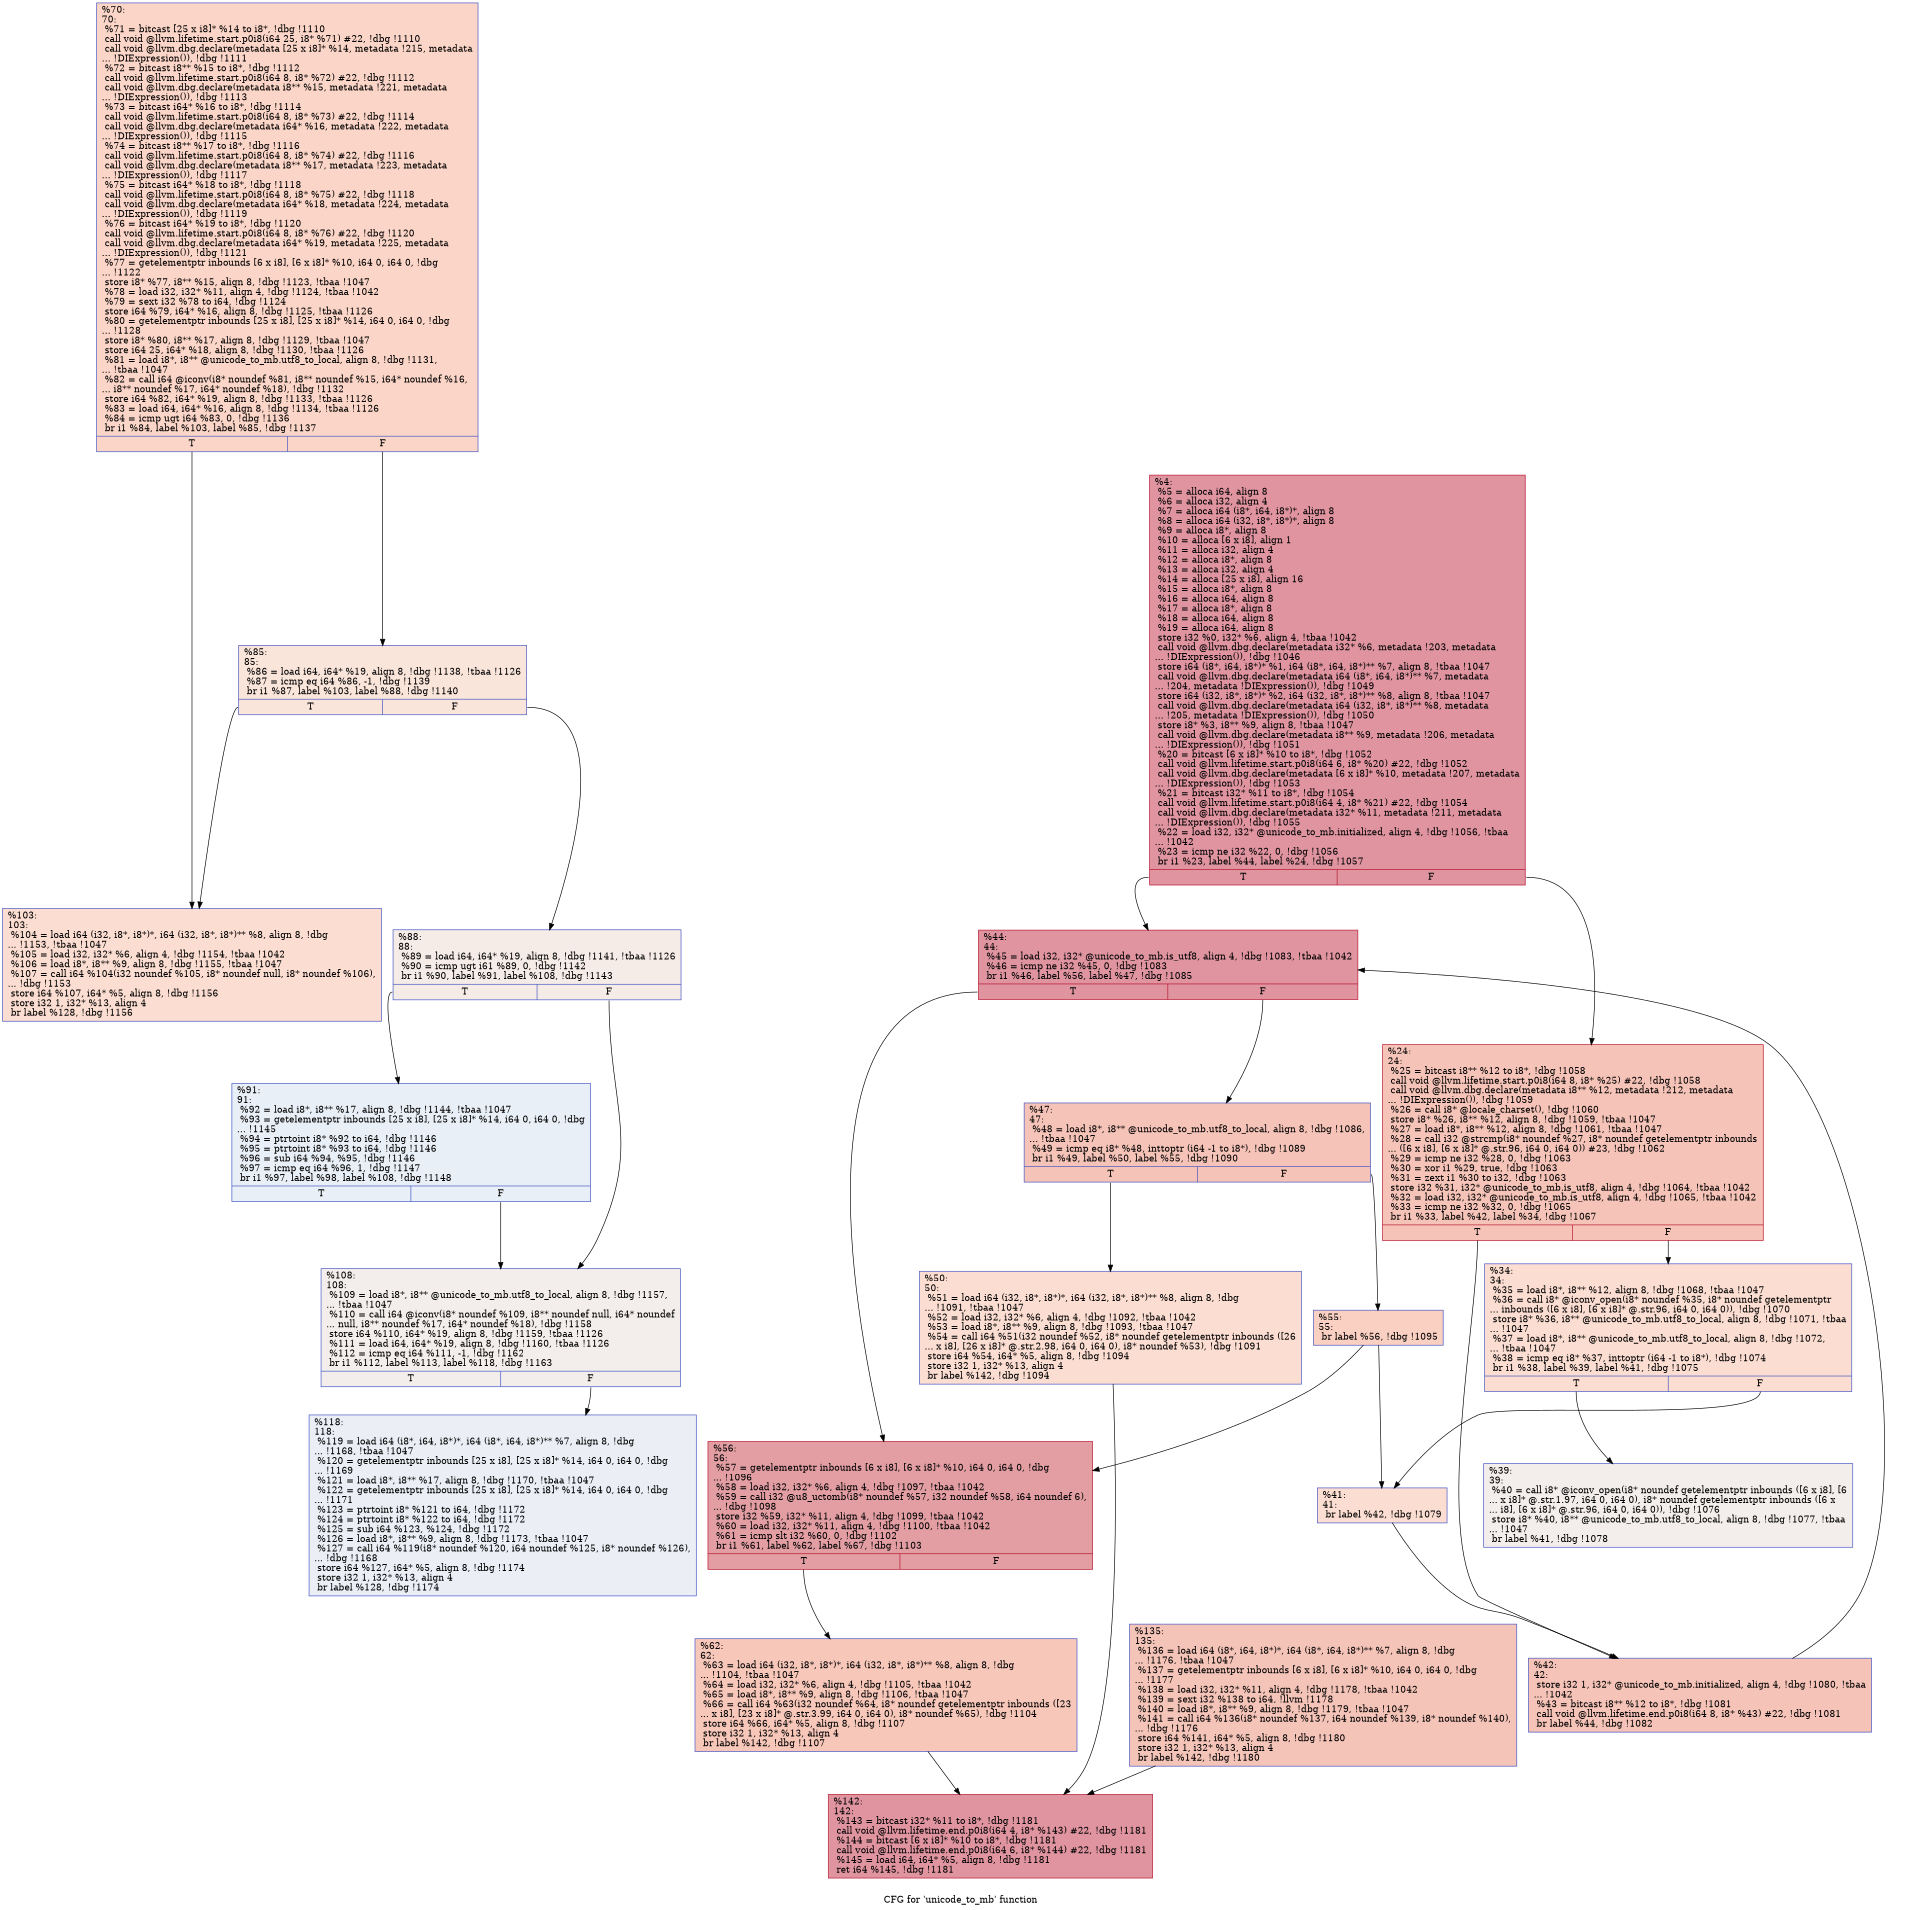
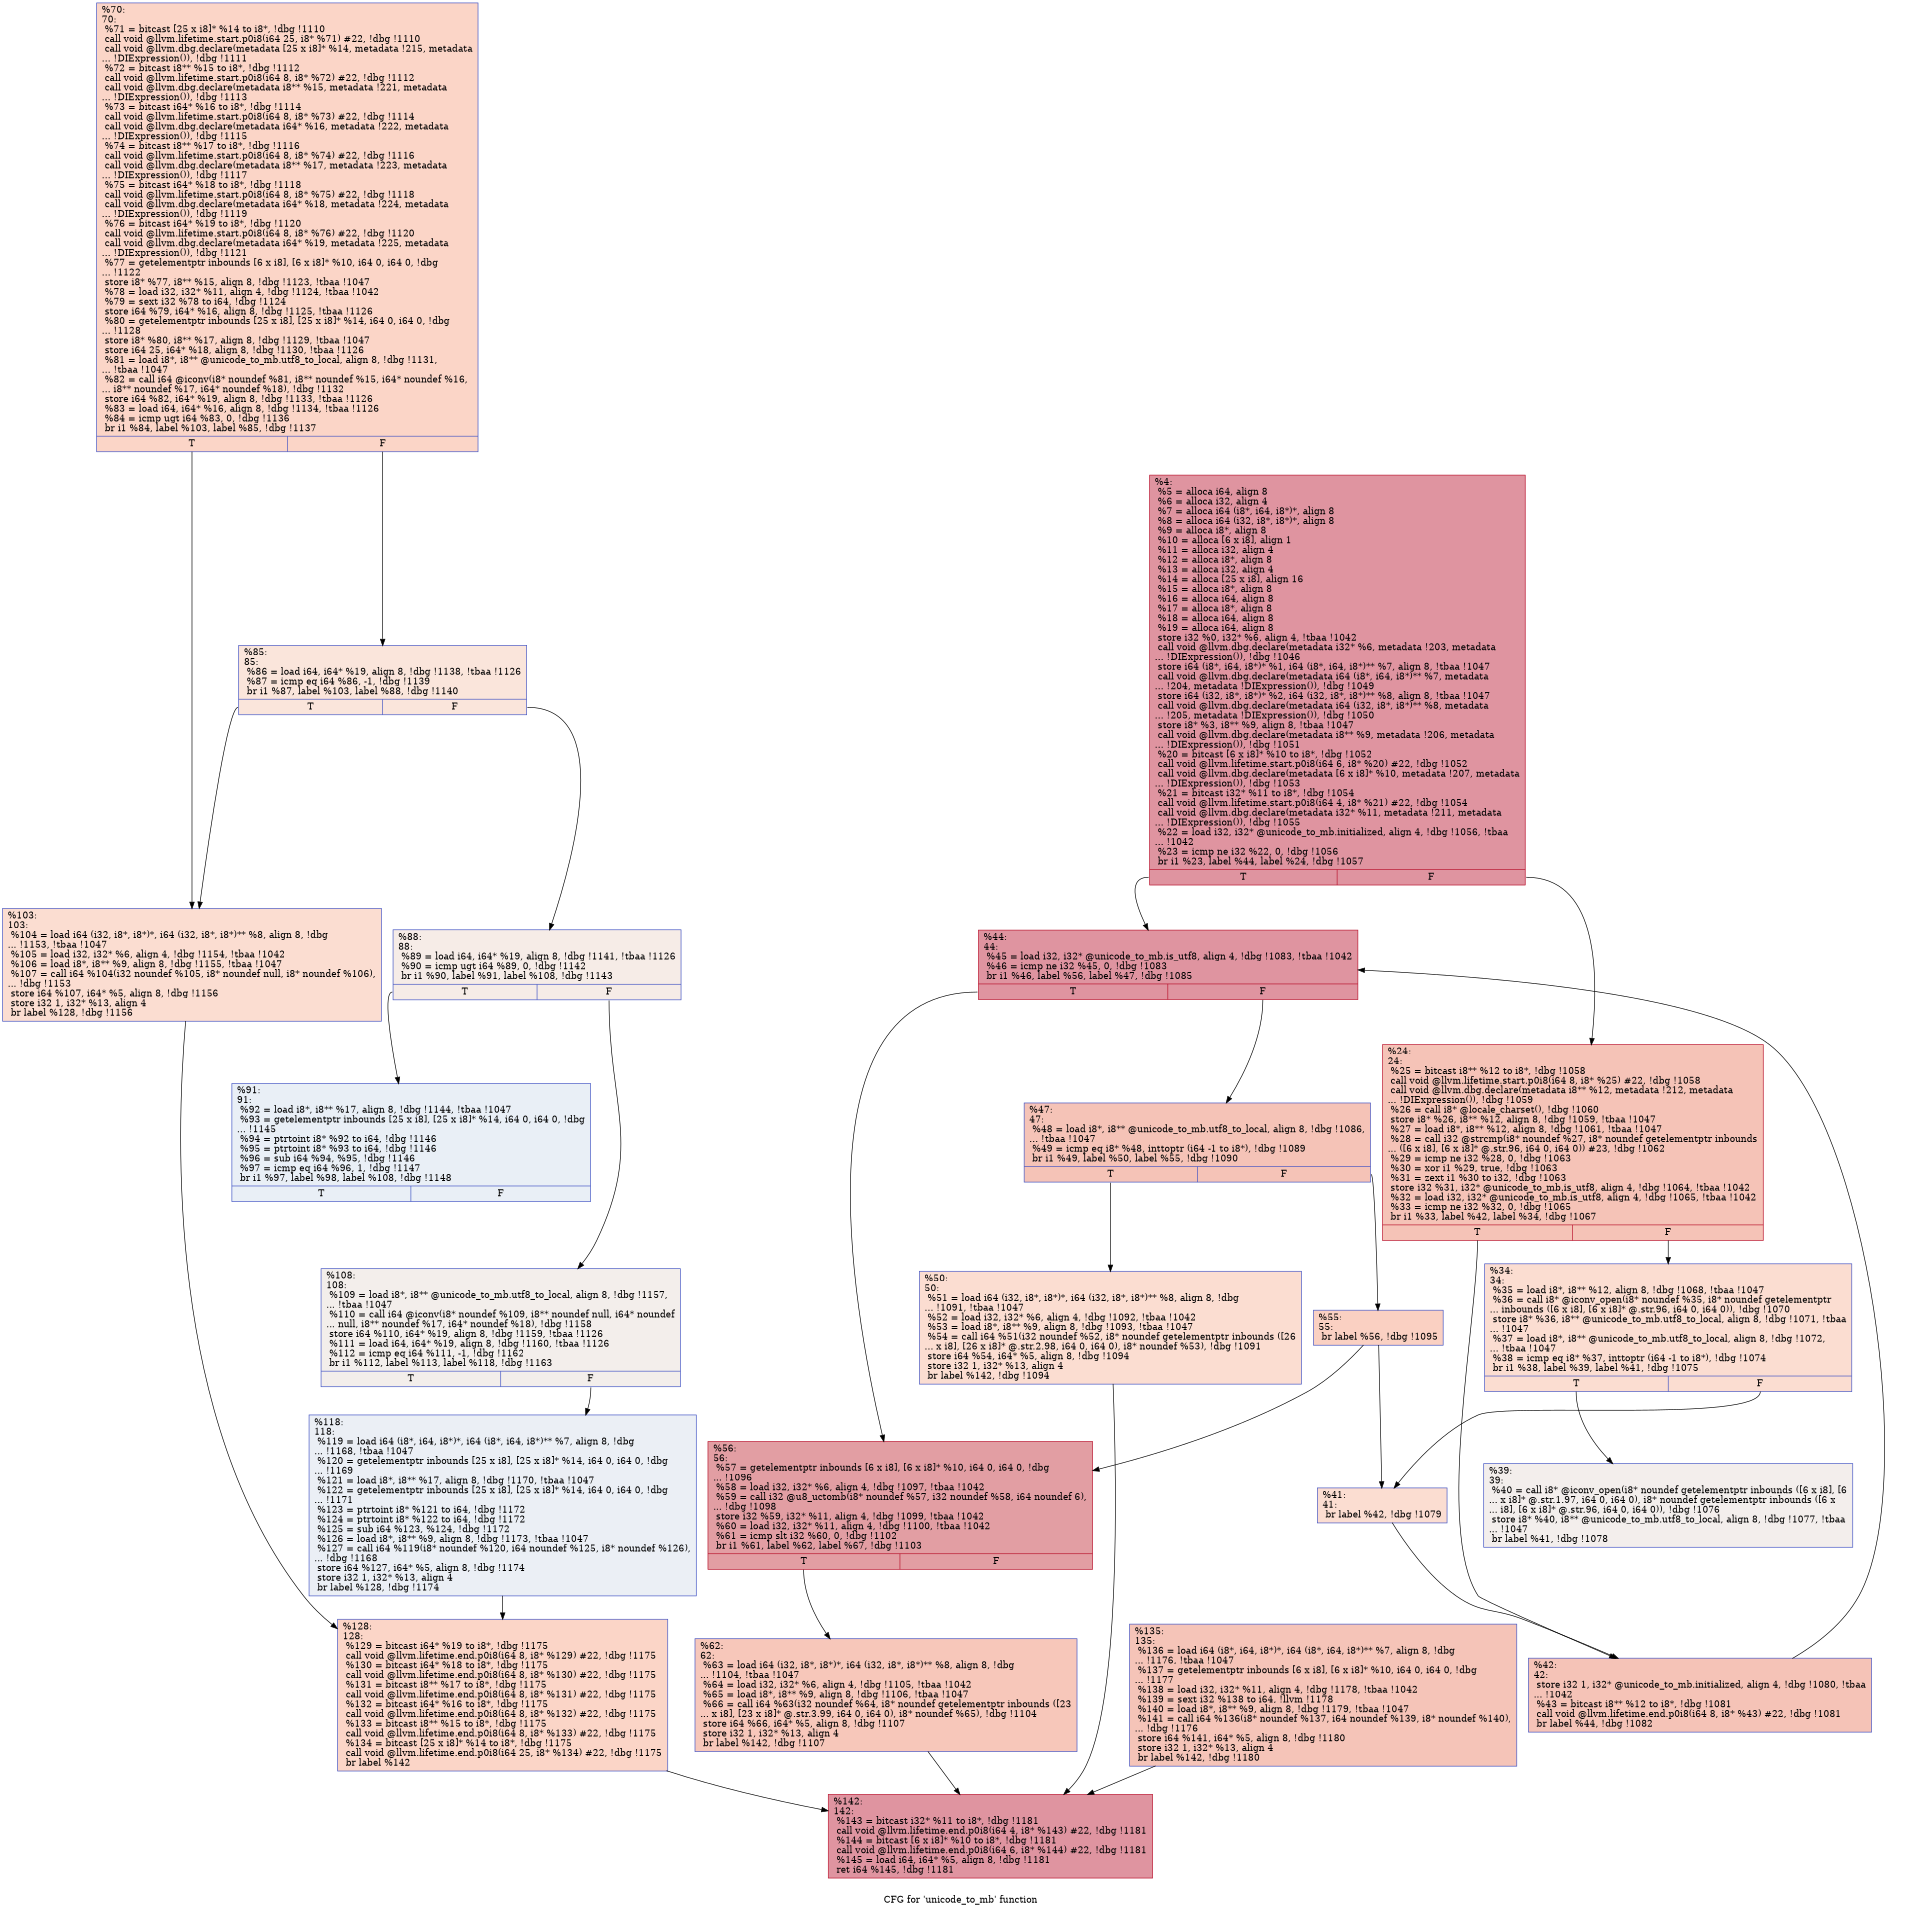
(492, 966) -> (492, 966)
(501, 1232) -> none
none -> (503, 1695)
